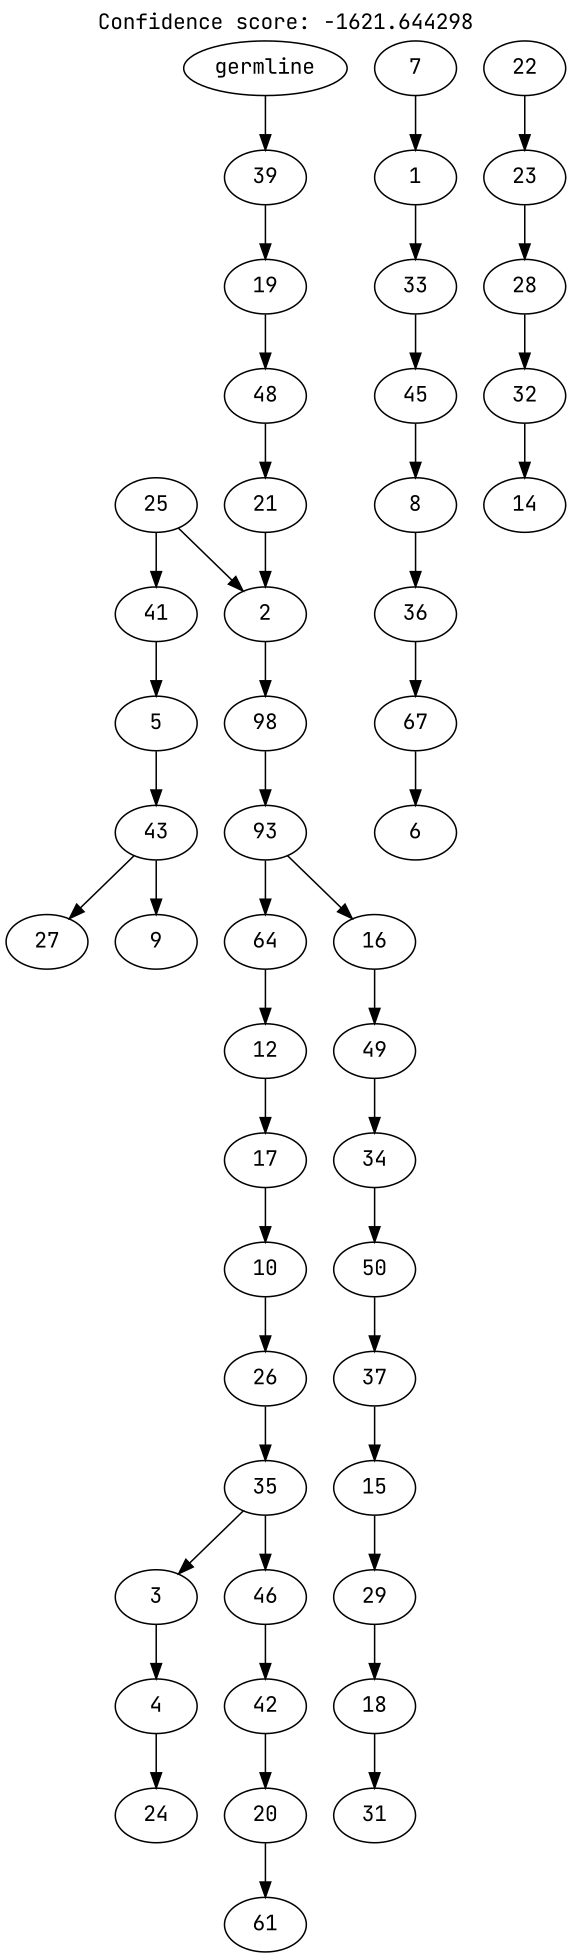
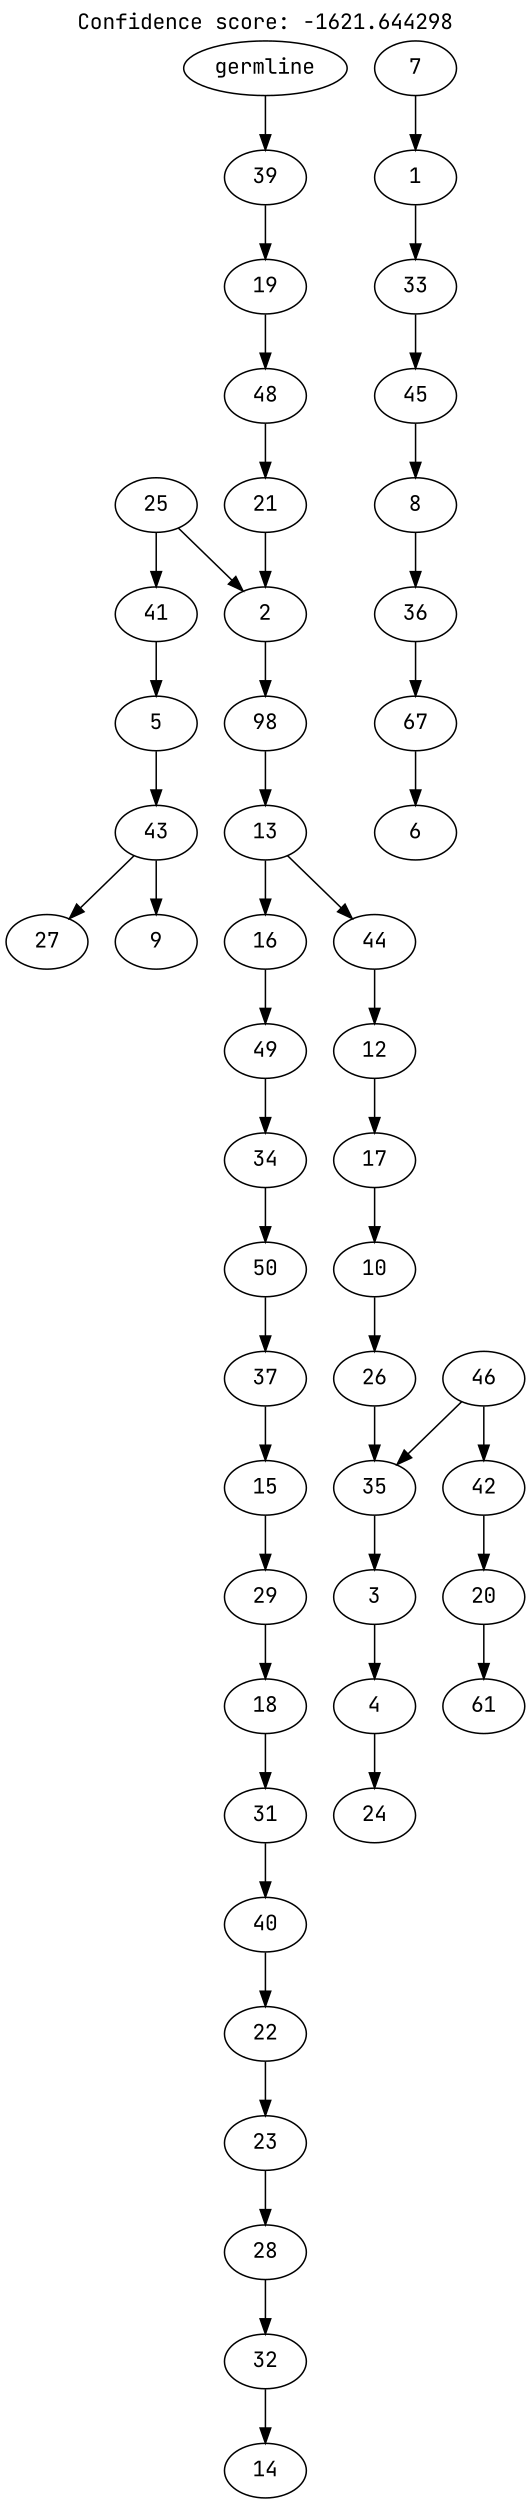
(265, 833) -> (265, 833)
(265, 942) -> (375, 942)
(265, 1535) -> (435, 1428)
none -> (265, 1925)
